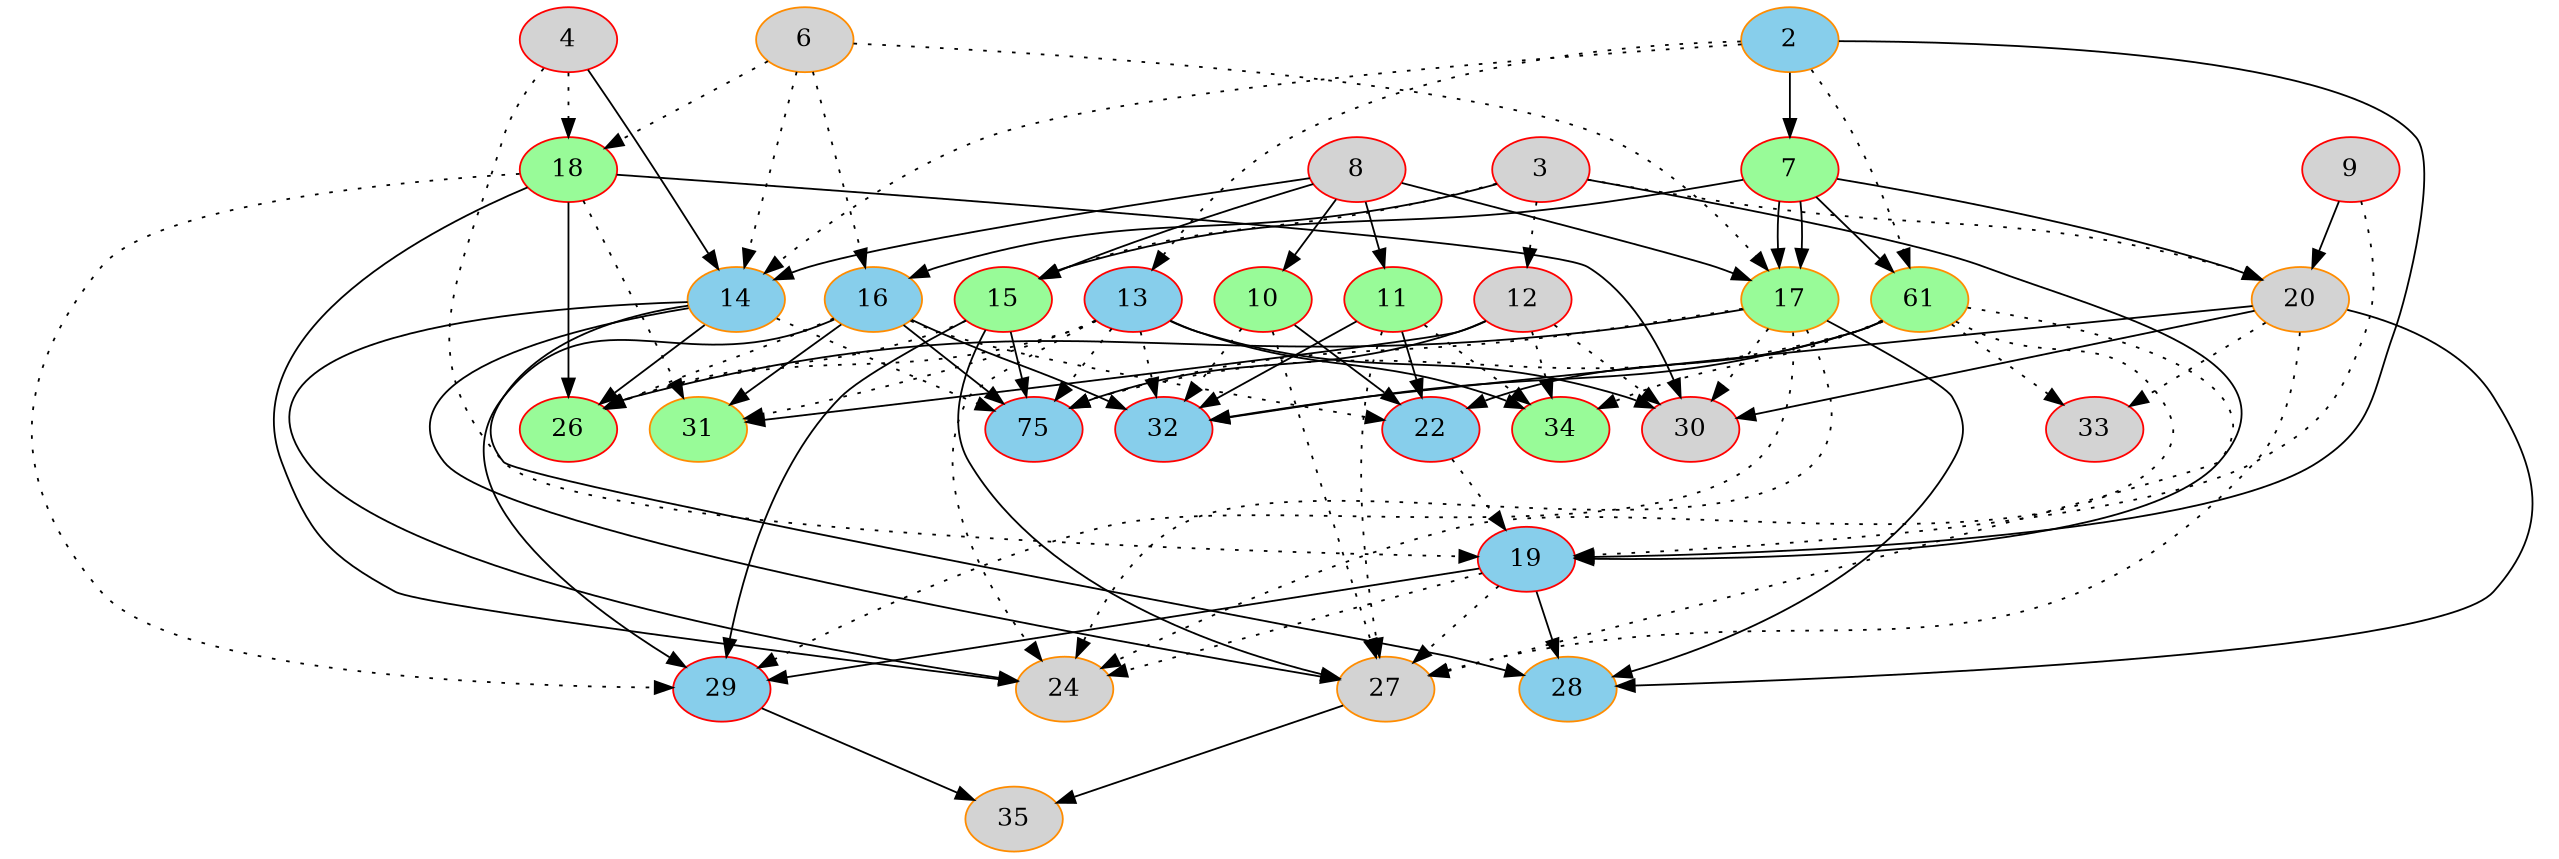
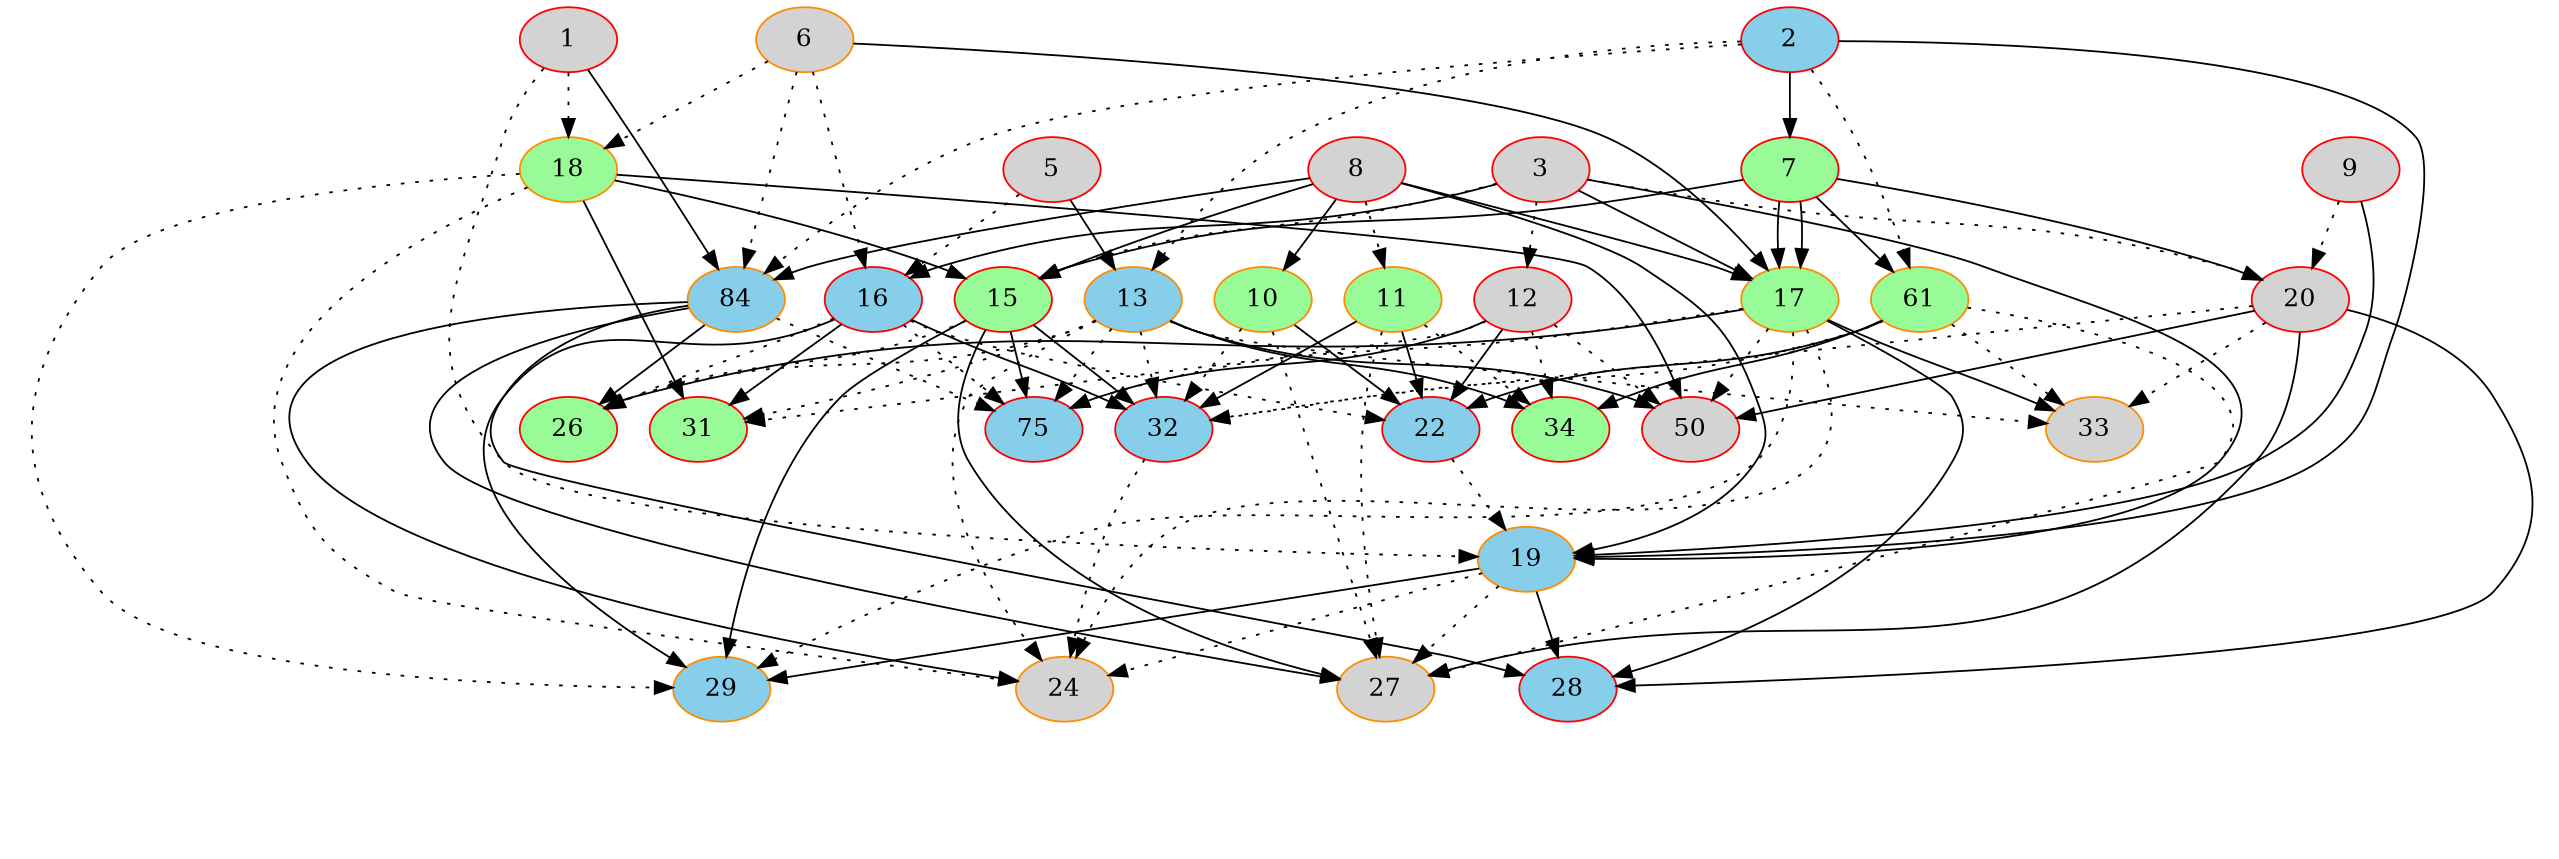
(568, 40) -> (568, 40)
(1790, 40) -> (1790, 40)
(1376, 87) -> (1376, 87)
(568, 170) -> (568, 170)
none -> (1052, 170)
(1372, 226) -> (1372, 226)
(2329, 226) -> (2329, 226)
none -> (1657, 230)
(568, 290) -> (783, 220)
(629, 291) -> (629, 291)
(736, 299) -> (736, 299)
(873, 299) -> (873, 299)
(1133, 299) -> (1133, 299)
(1263, 299) -> (1263, 299)
(1393, 299) -> (1393, 299)
(2300, 299) -> (2300, 299)
none -> (1724, 335)
(1894, 342) -> (1920, 339)
none -> (1484, 354)
(946, 359) -> (946, 359)
none -> (1076, 359)
(1749, 362) -> (1749, 362)
none -> (1932, 363)
(1486, 365) -> none
(1558, 379) -> (1558, 379)
(1090, 381) -> (1036, 387)
none -> (1684, 390)
(698, 429) -> (698, 429)
(1691, 429) -> (1691, 429)
(2095, 429) -> (2095, 429)
(2223, 474) -> (2223, 474)
(1780, 522) -> (1096, 559)
(1526, 559) -> (1526, 559)
(409, 595) -> (409, 595)
(1943, 624) -> (1943, 624)
(722, 689) -> (722, 689)
(1568, 689) -> (1568, 689)
(1014, 819) -> none
